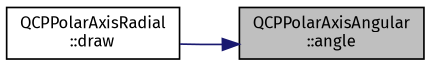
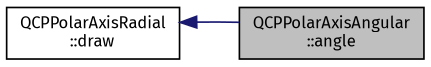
(201, 44) -> (218, 22)
